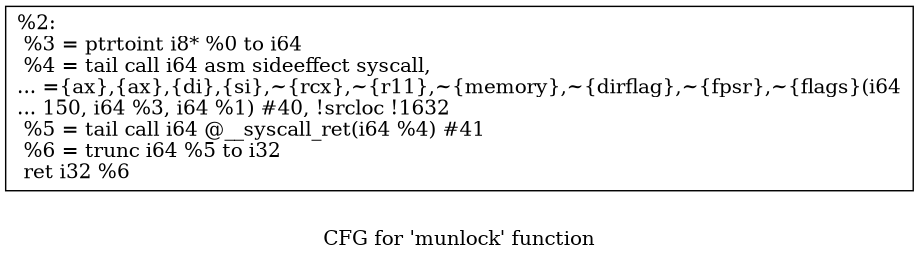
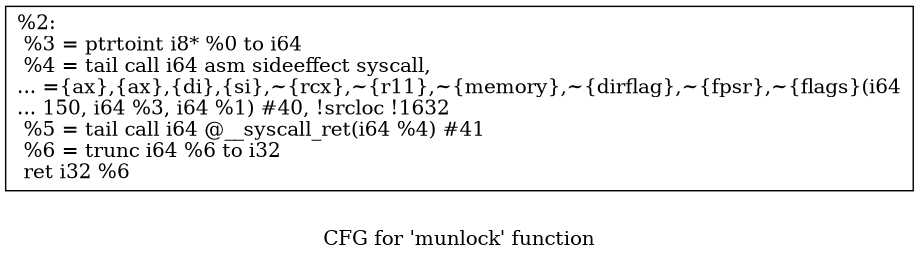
(150, 151) -> (150, 151)
